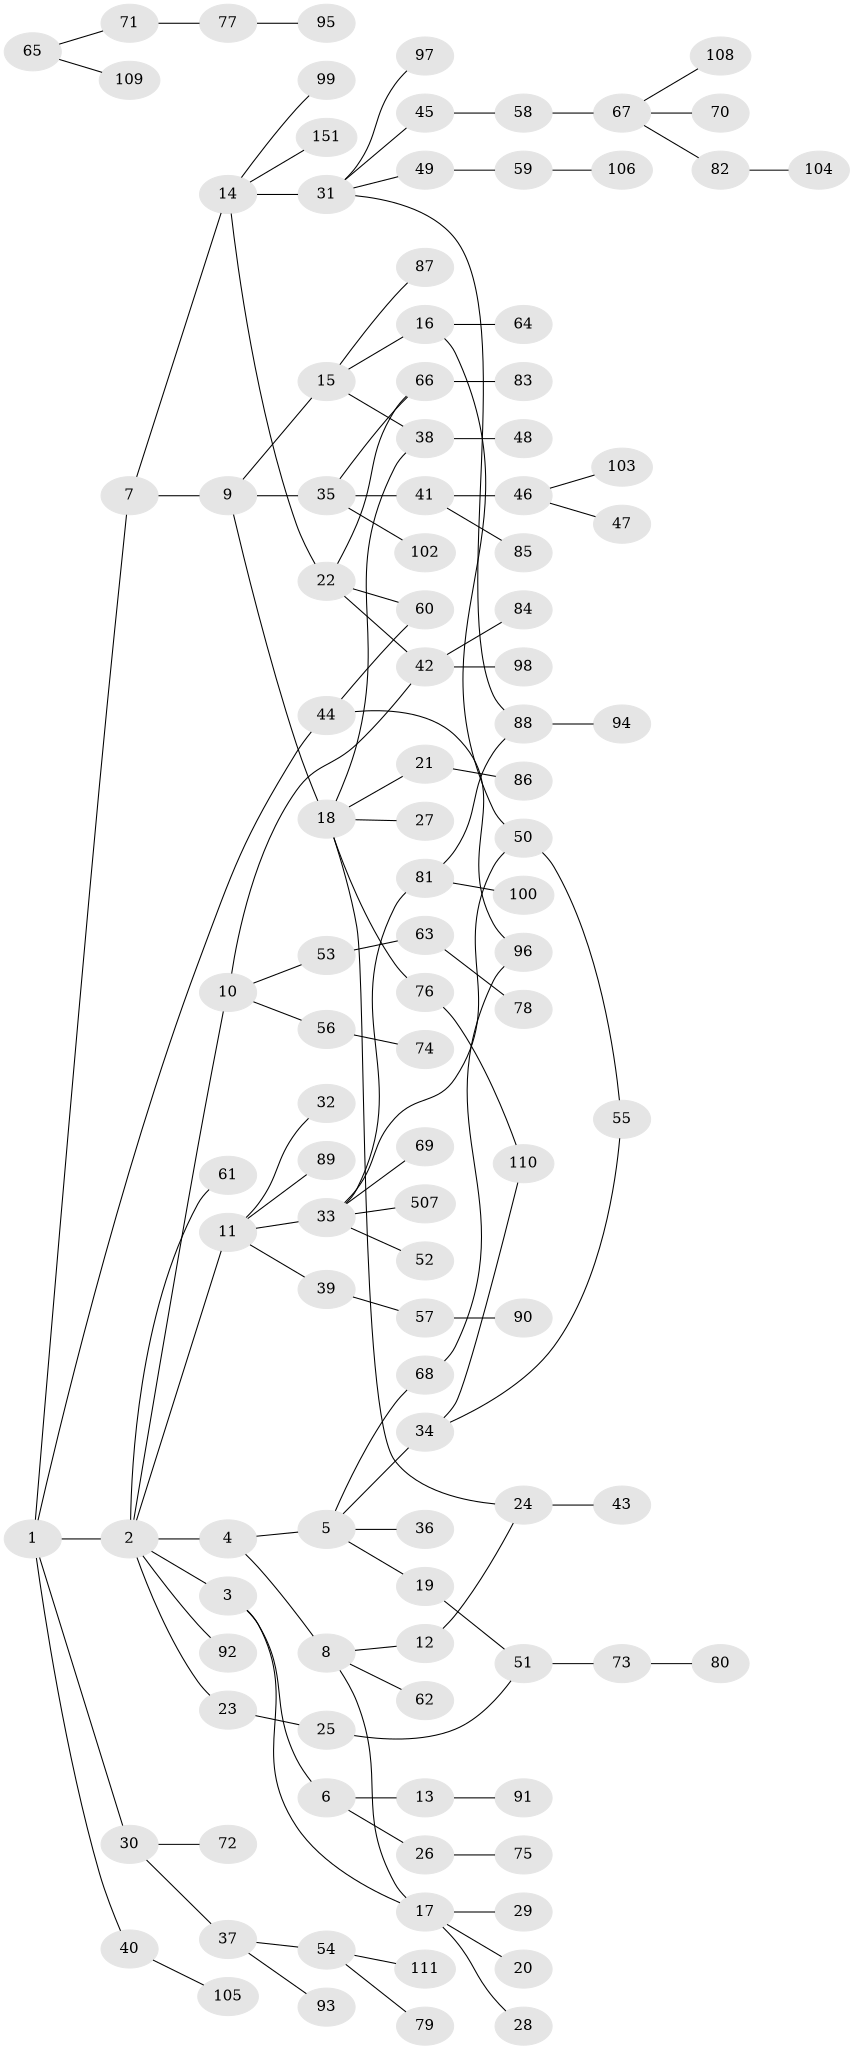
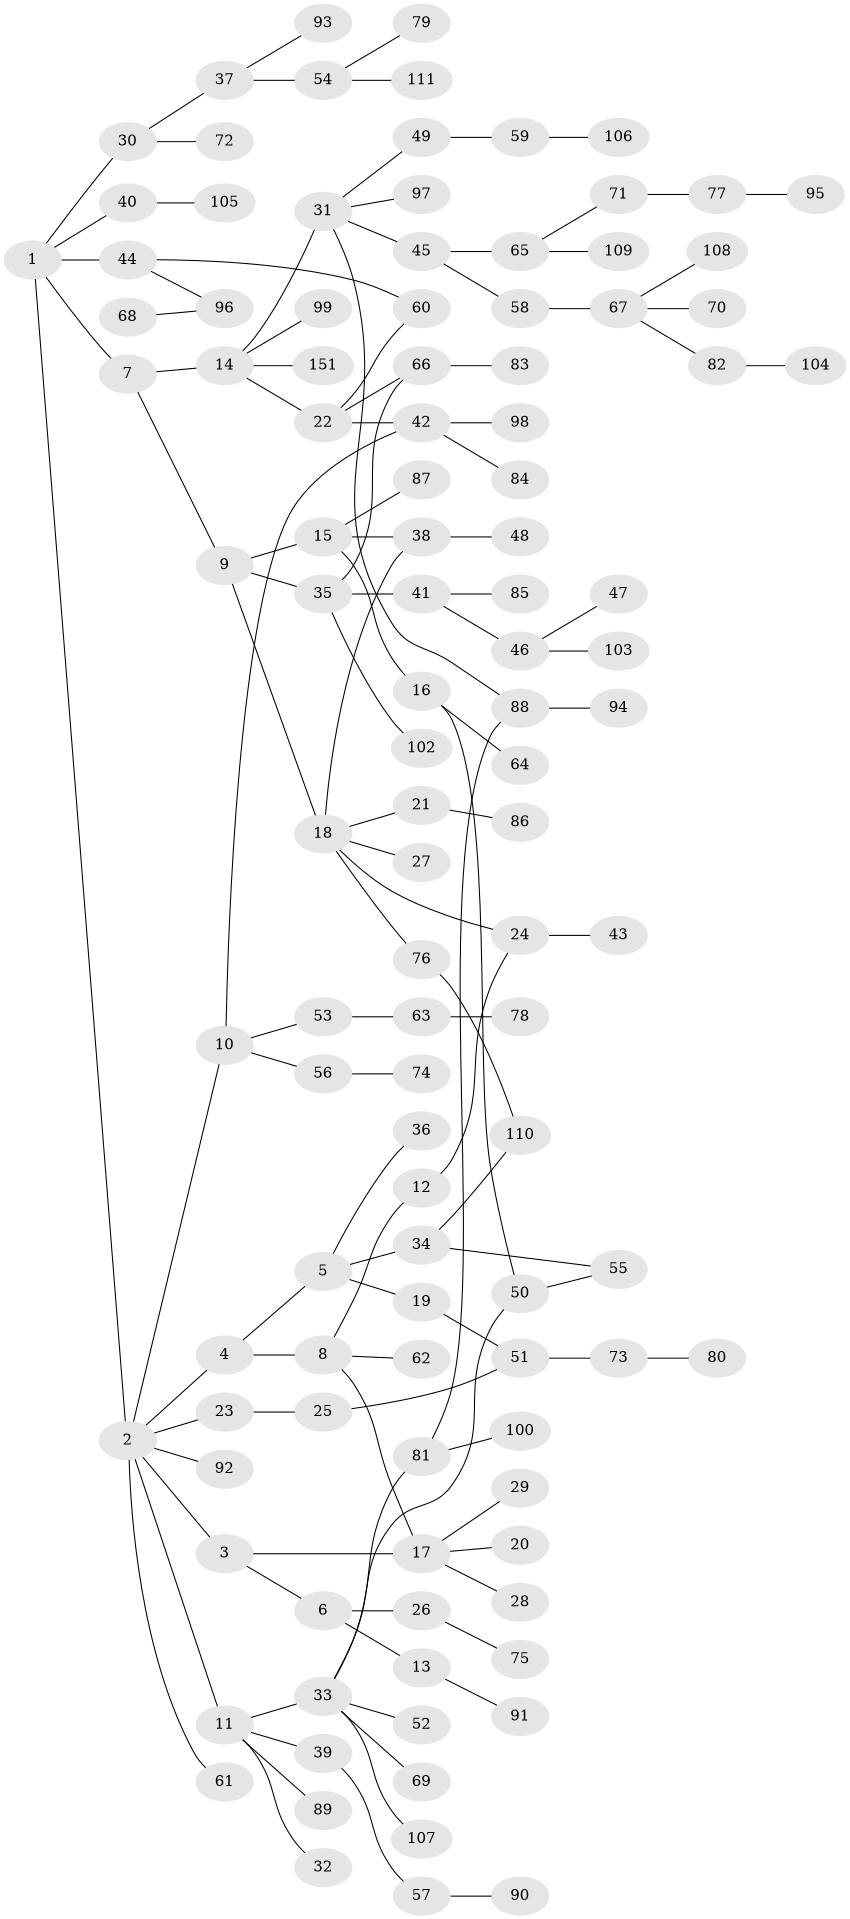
none -> (471, 252)
(425, 1204) -> (422, 1839)
(367, 1448) -> none
